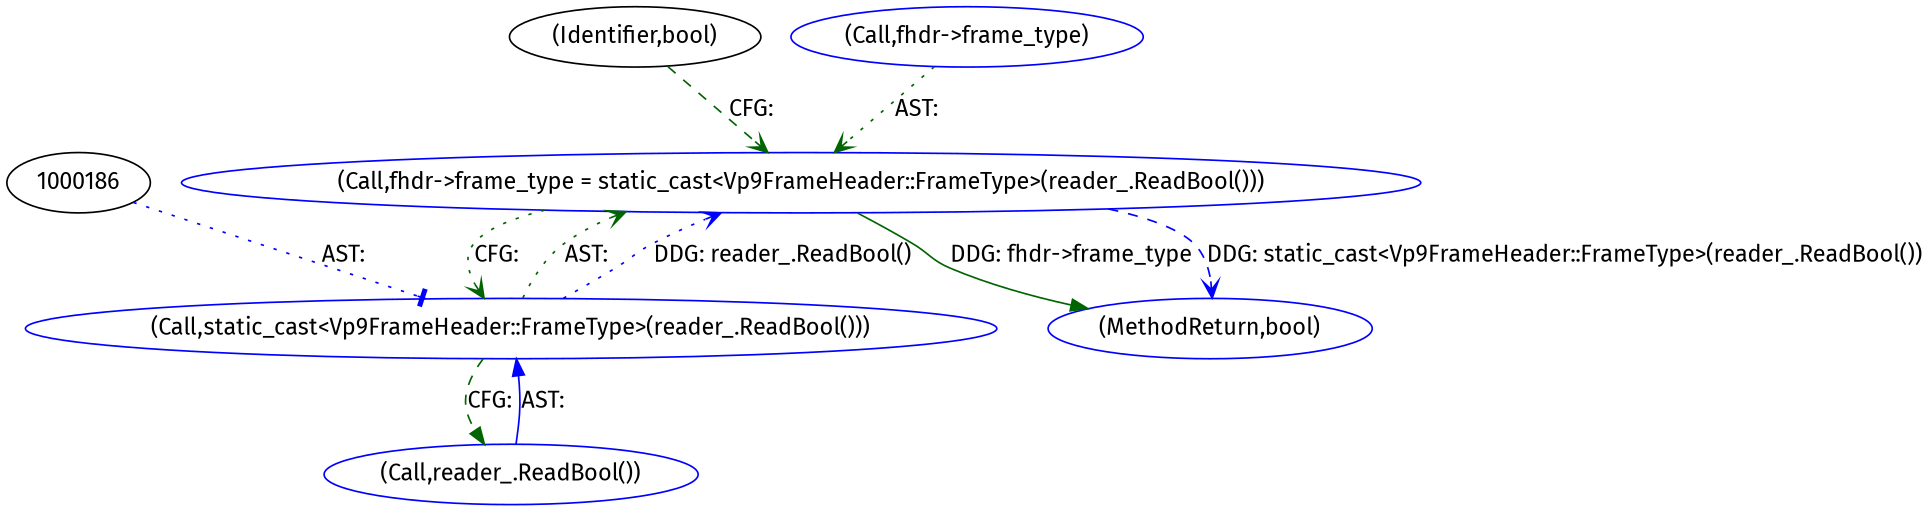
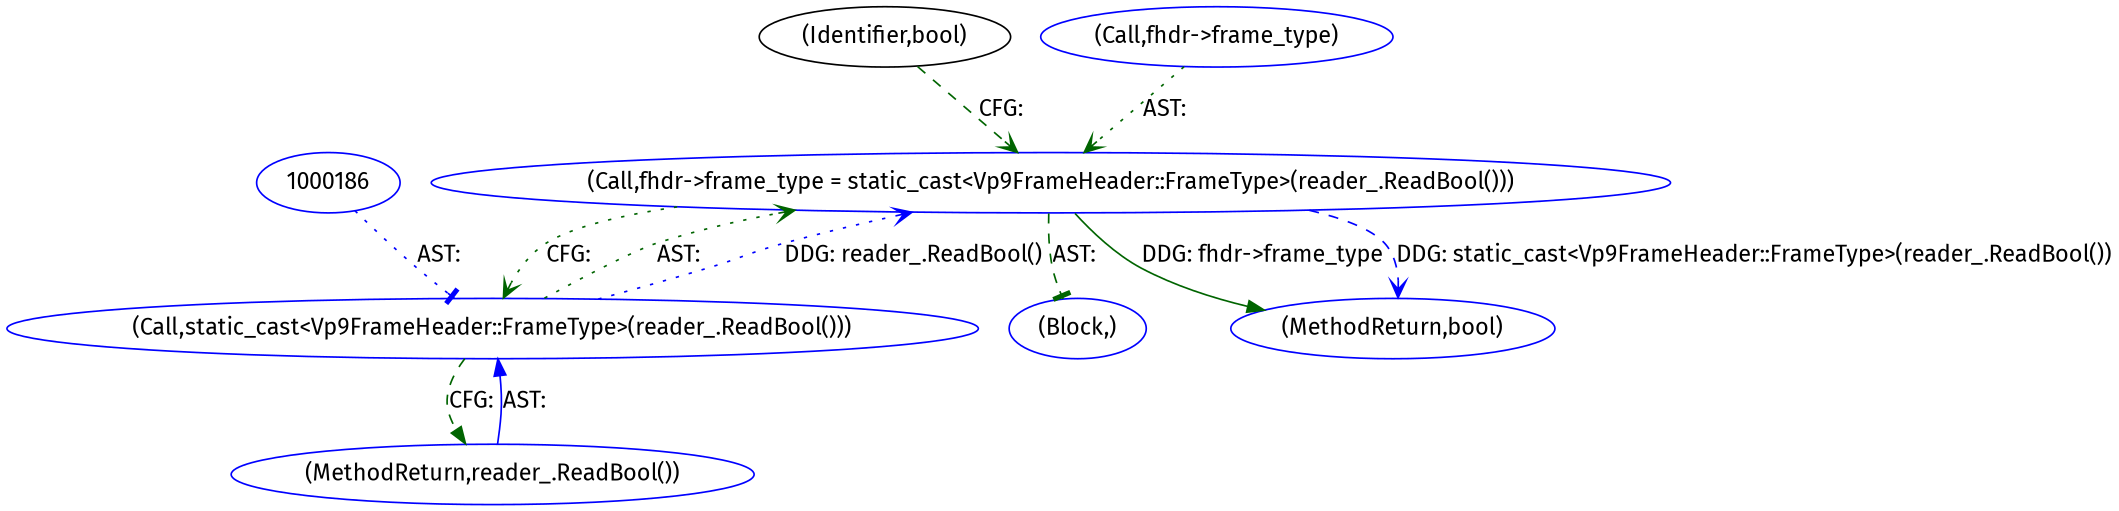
(79, 183) -> (328, 183)
none -> (1078, 329)
(511, 474) -> (493, 474)
